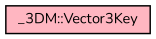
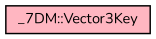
(78, 20) -> (78, 20)
